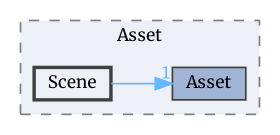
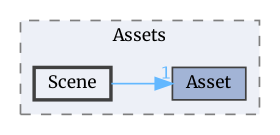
(140, 37) -> (140, 37)
